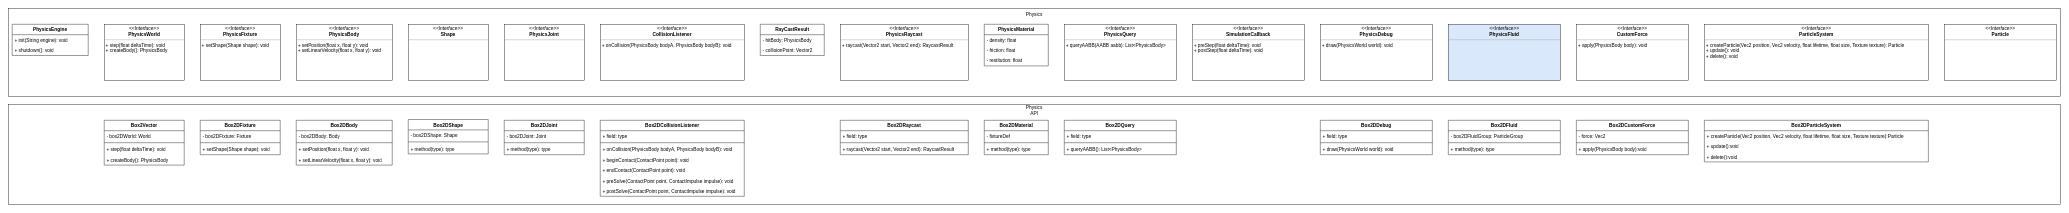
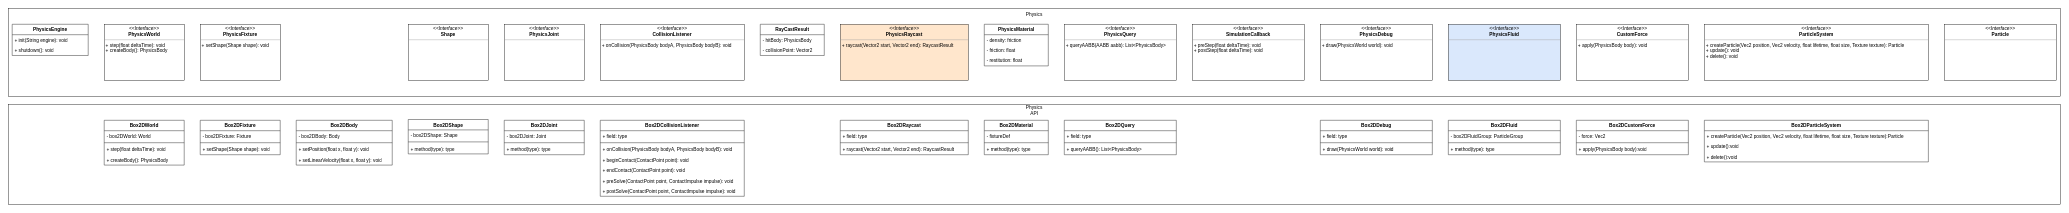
(1005, 40) -> (1008, 40)
(344, 52) -> none
(904, 52) -> (904, 52)
(144, 126) -> (144, 126)
